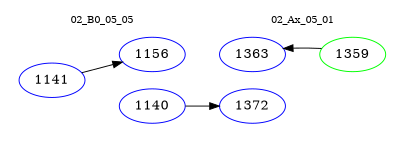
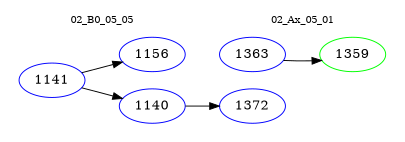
(307, 48) -> (298, 61)
none -> (97, 92)
